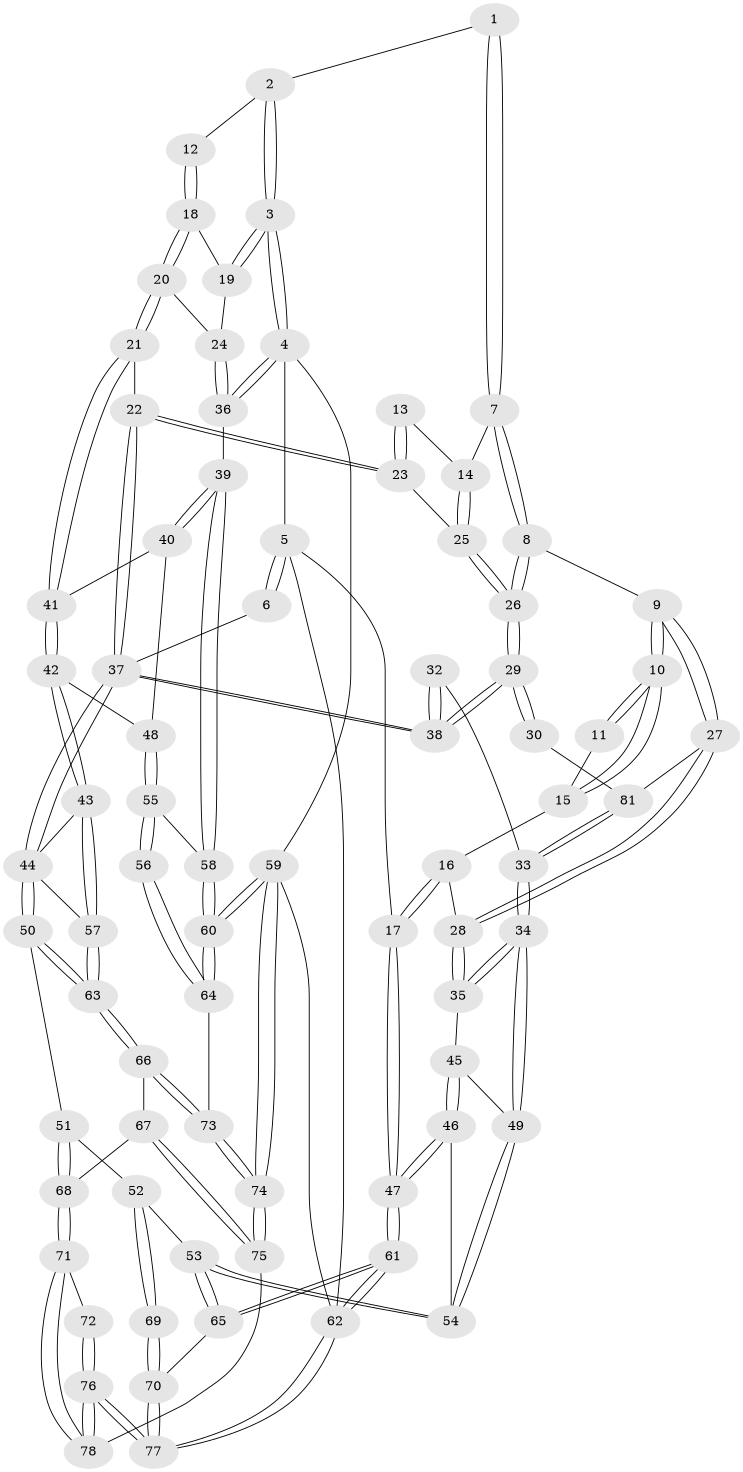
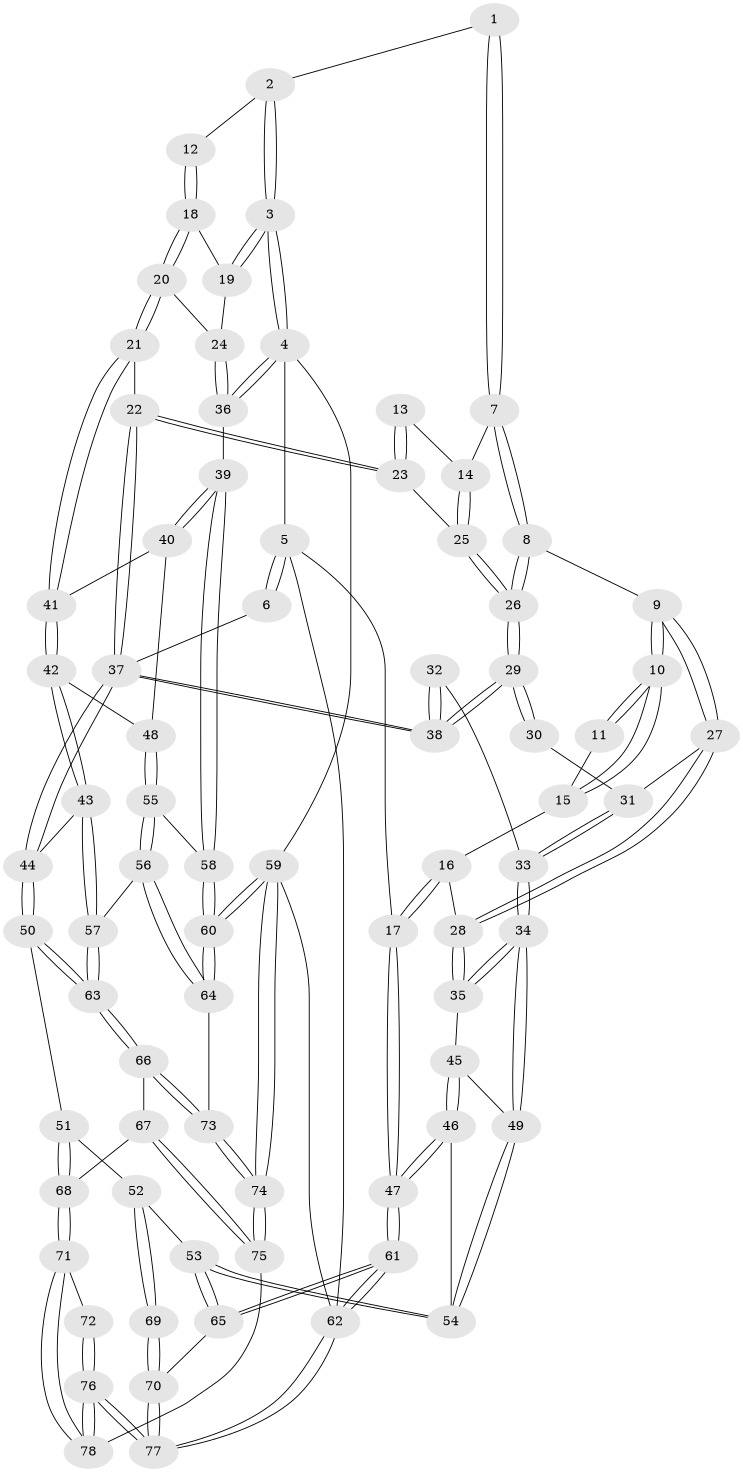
(628, 801) -> (628, 801)
(60, 899) -> (118, 899)
